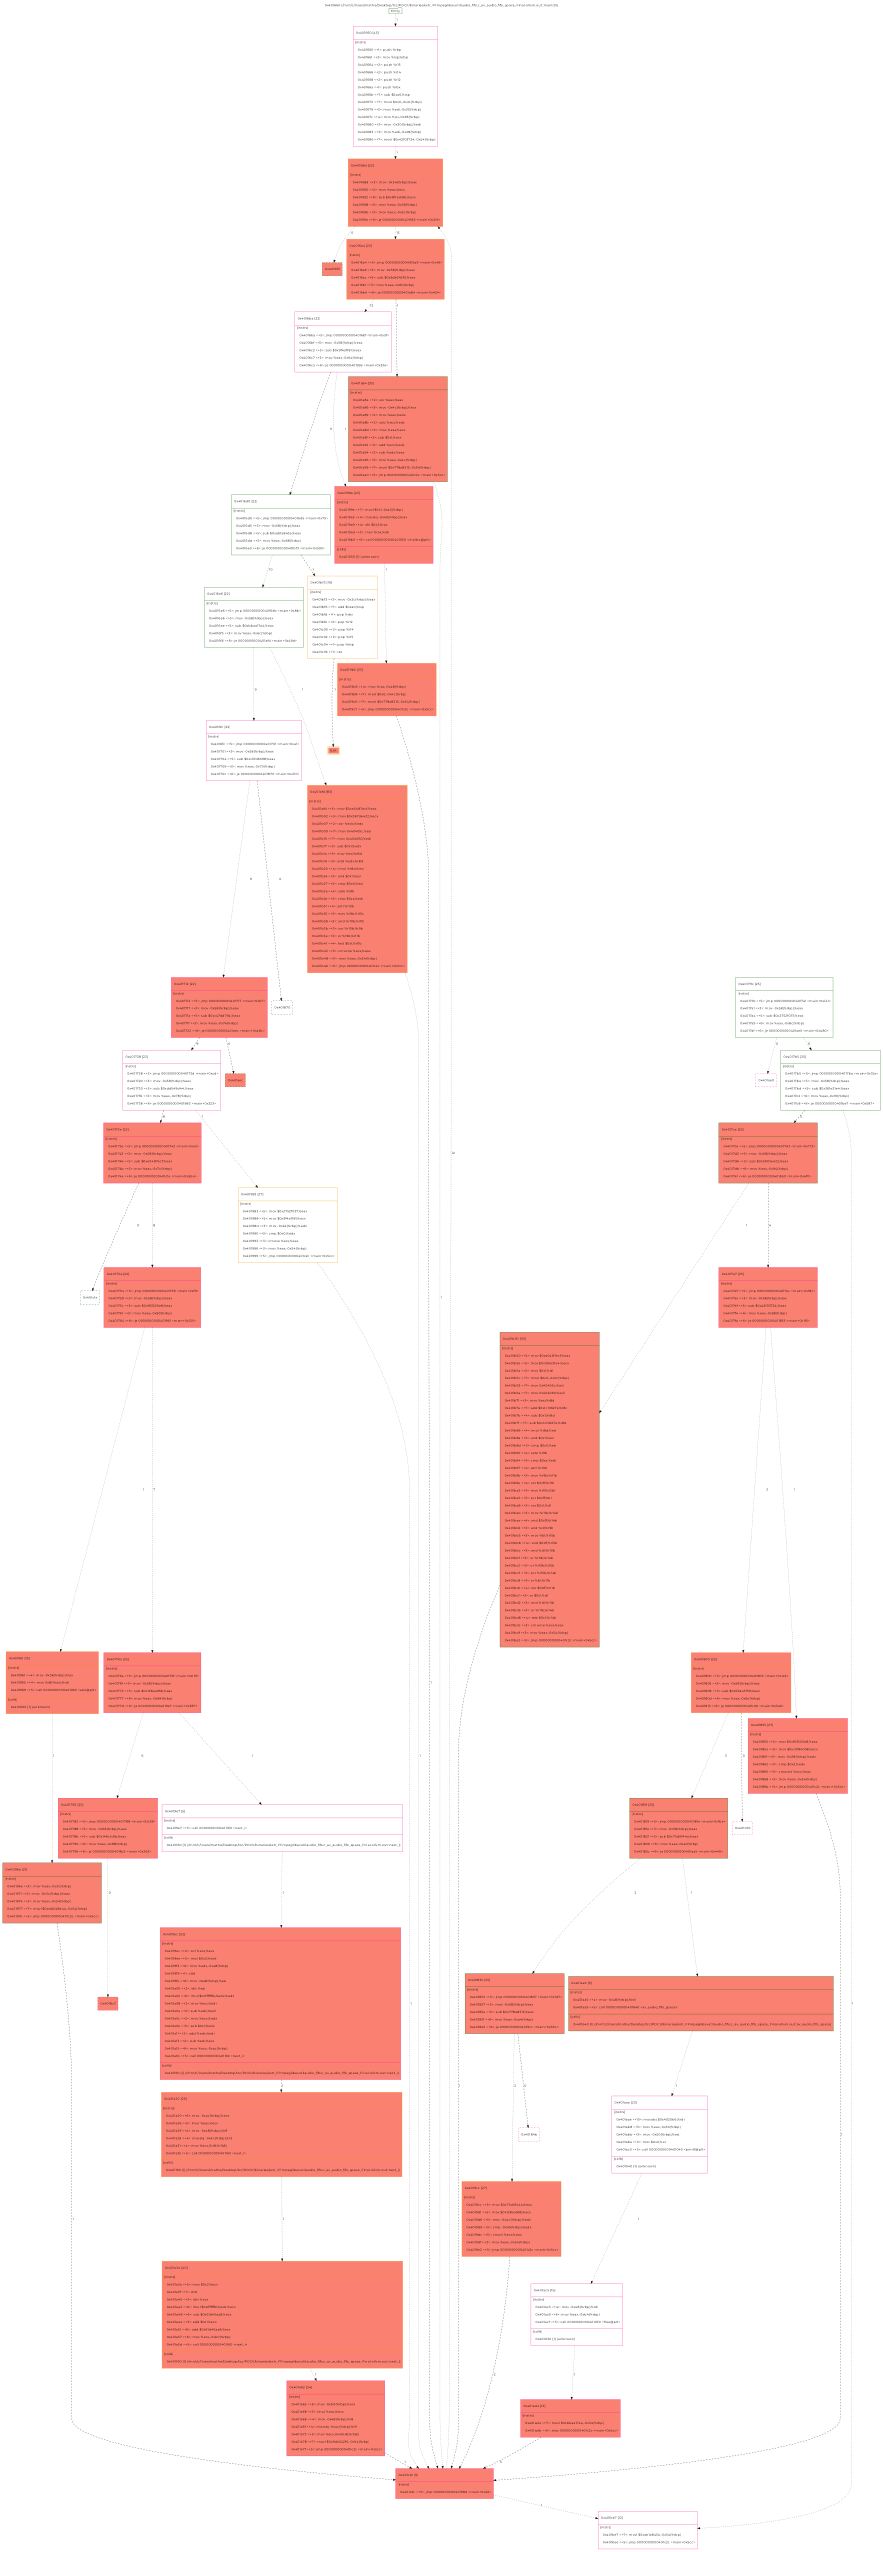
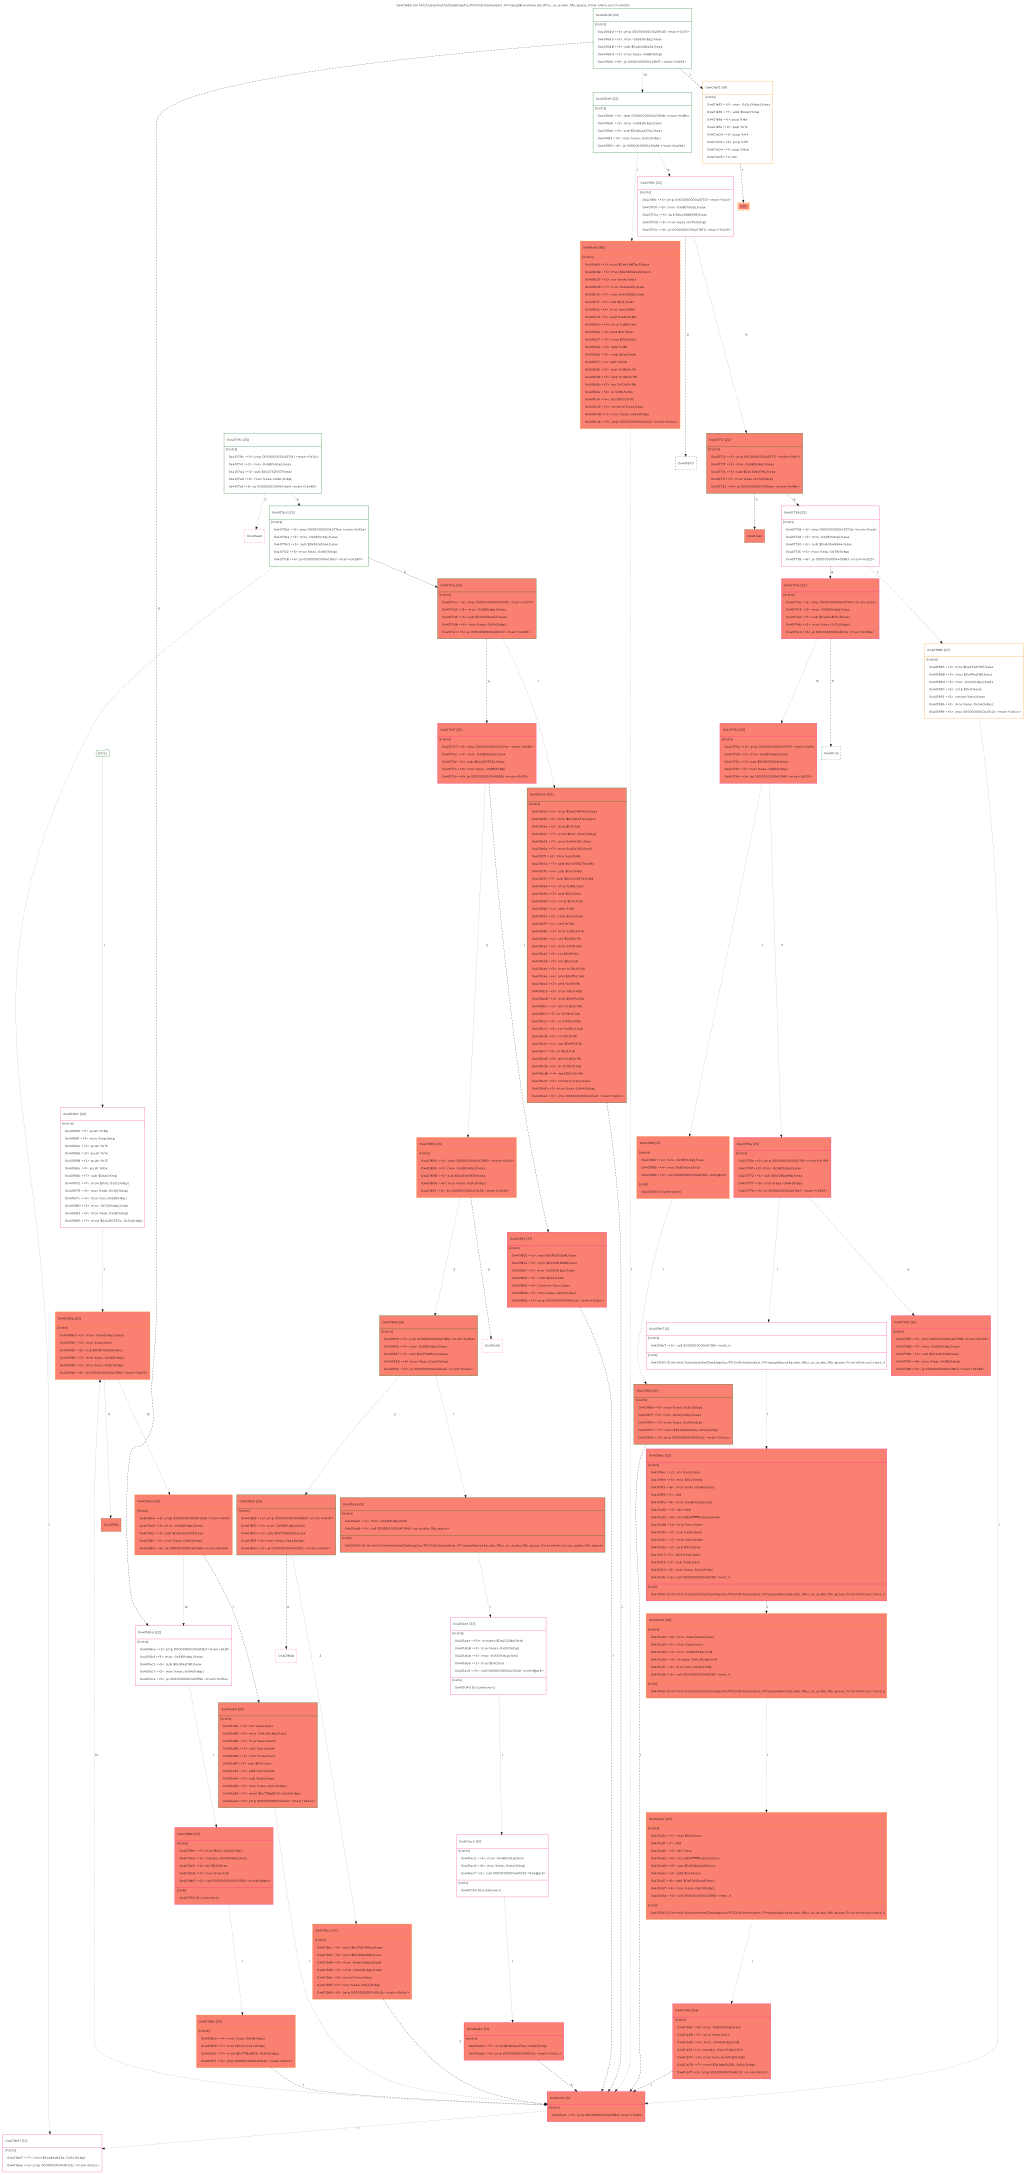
(310, 432) -> (157, 607)
(219, 1008) -> (755, 463)
(785, 1522) -> (511, 1008)
(108, 2004) -> none
